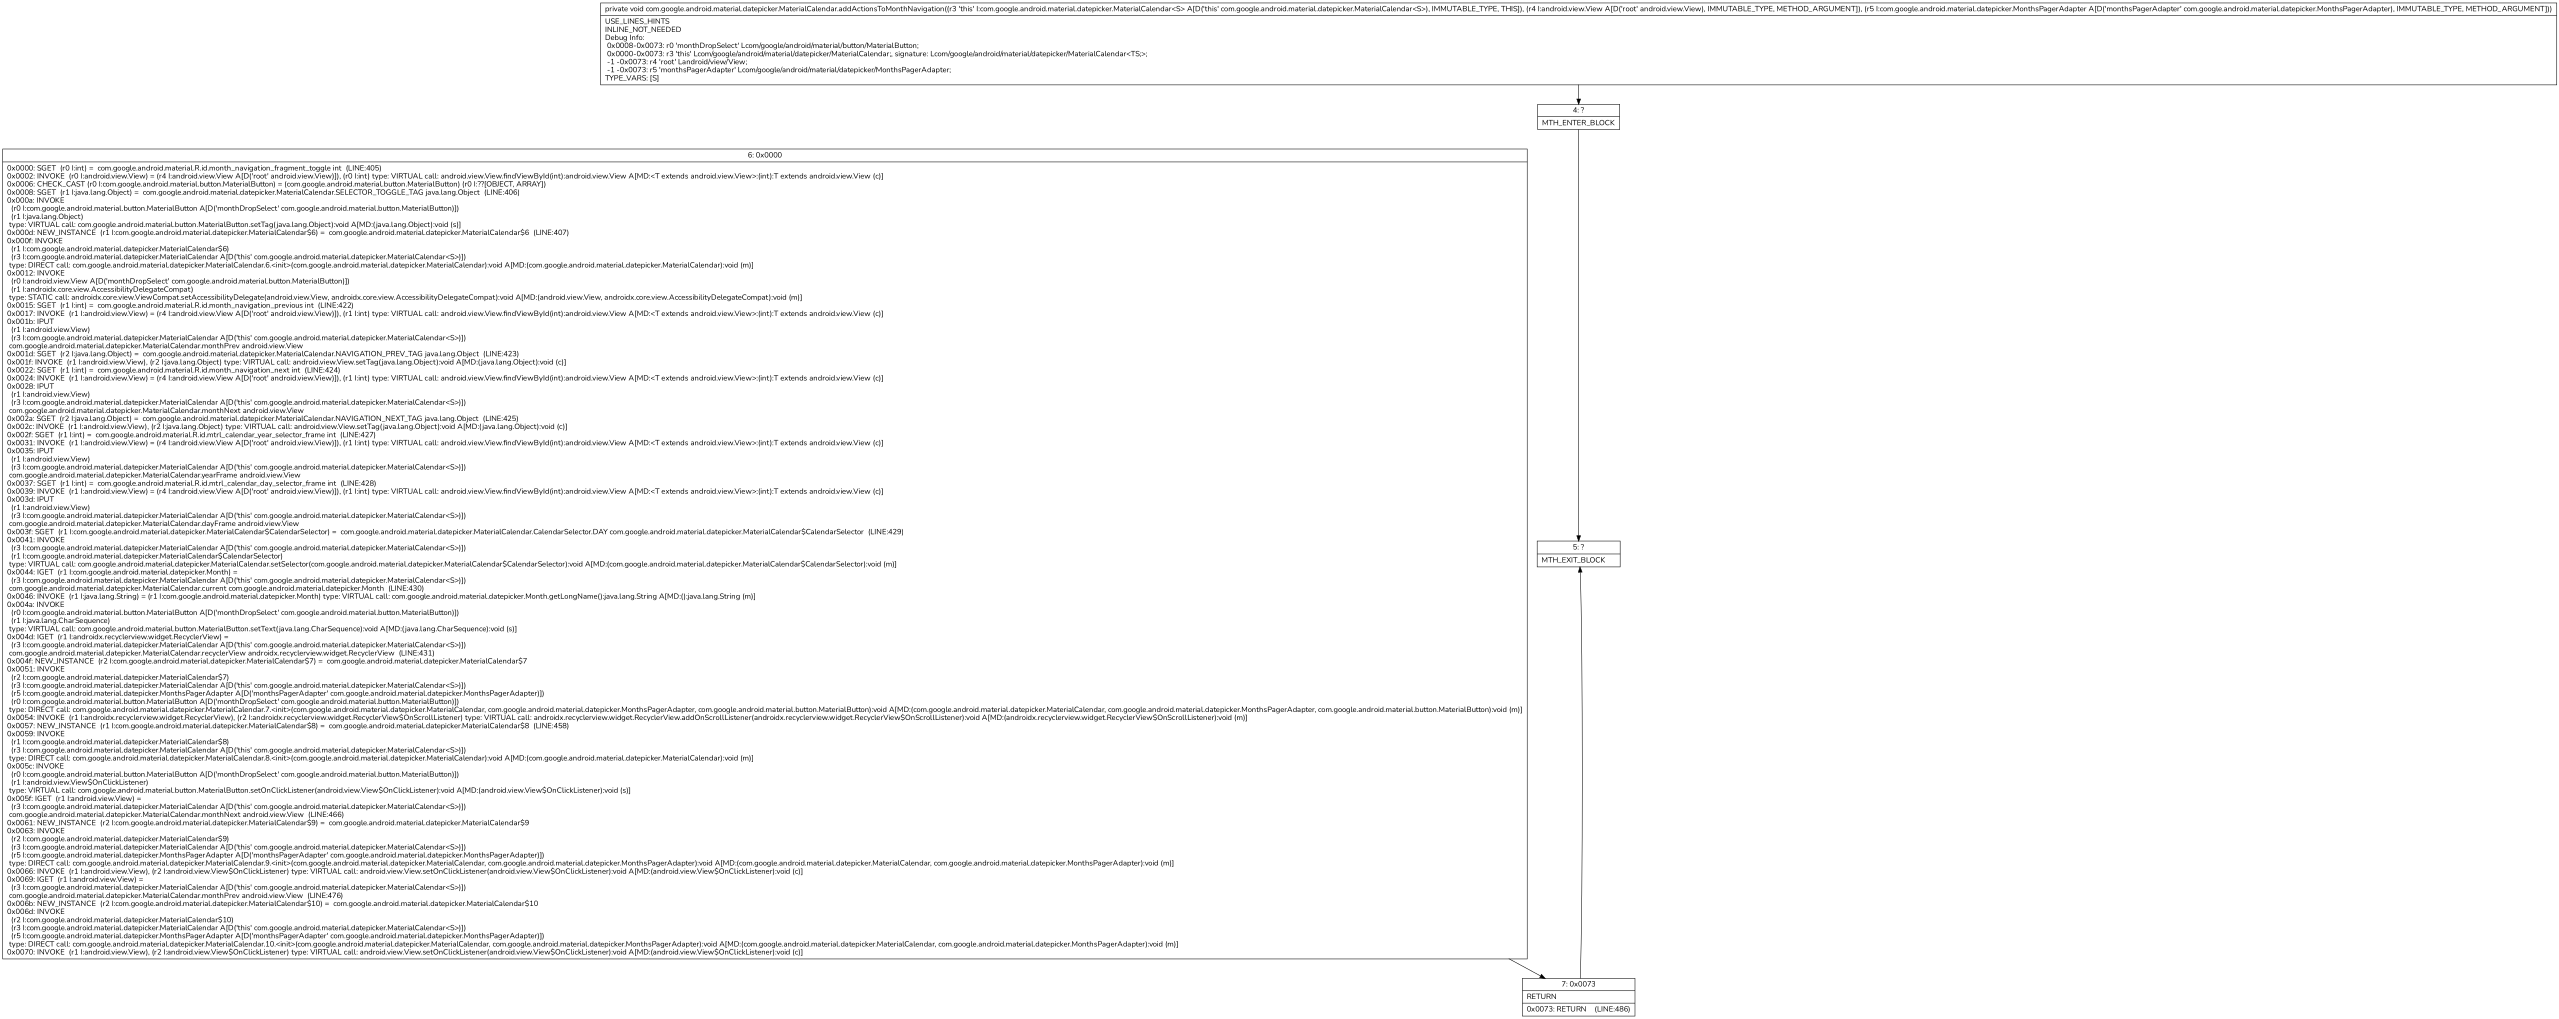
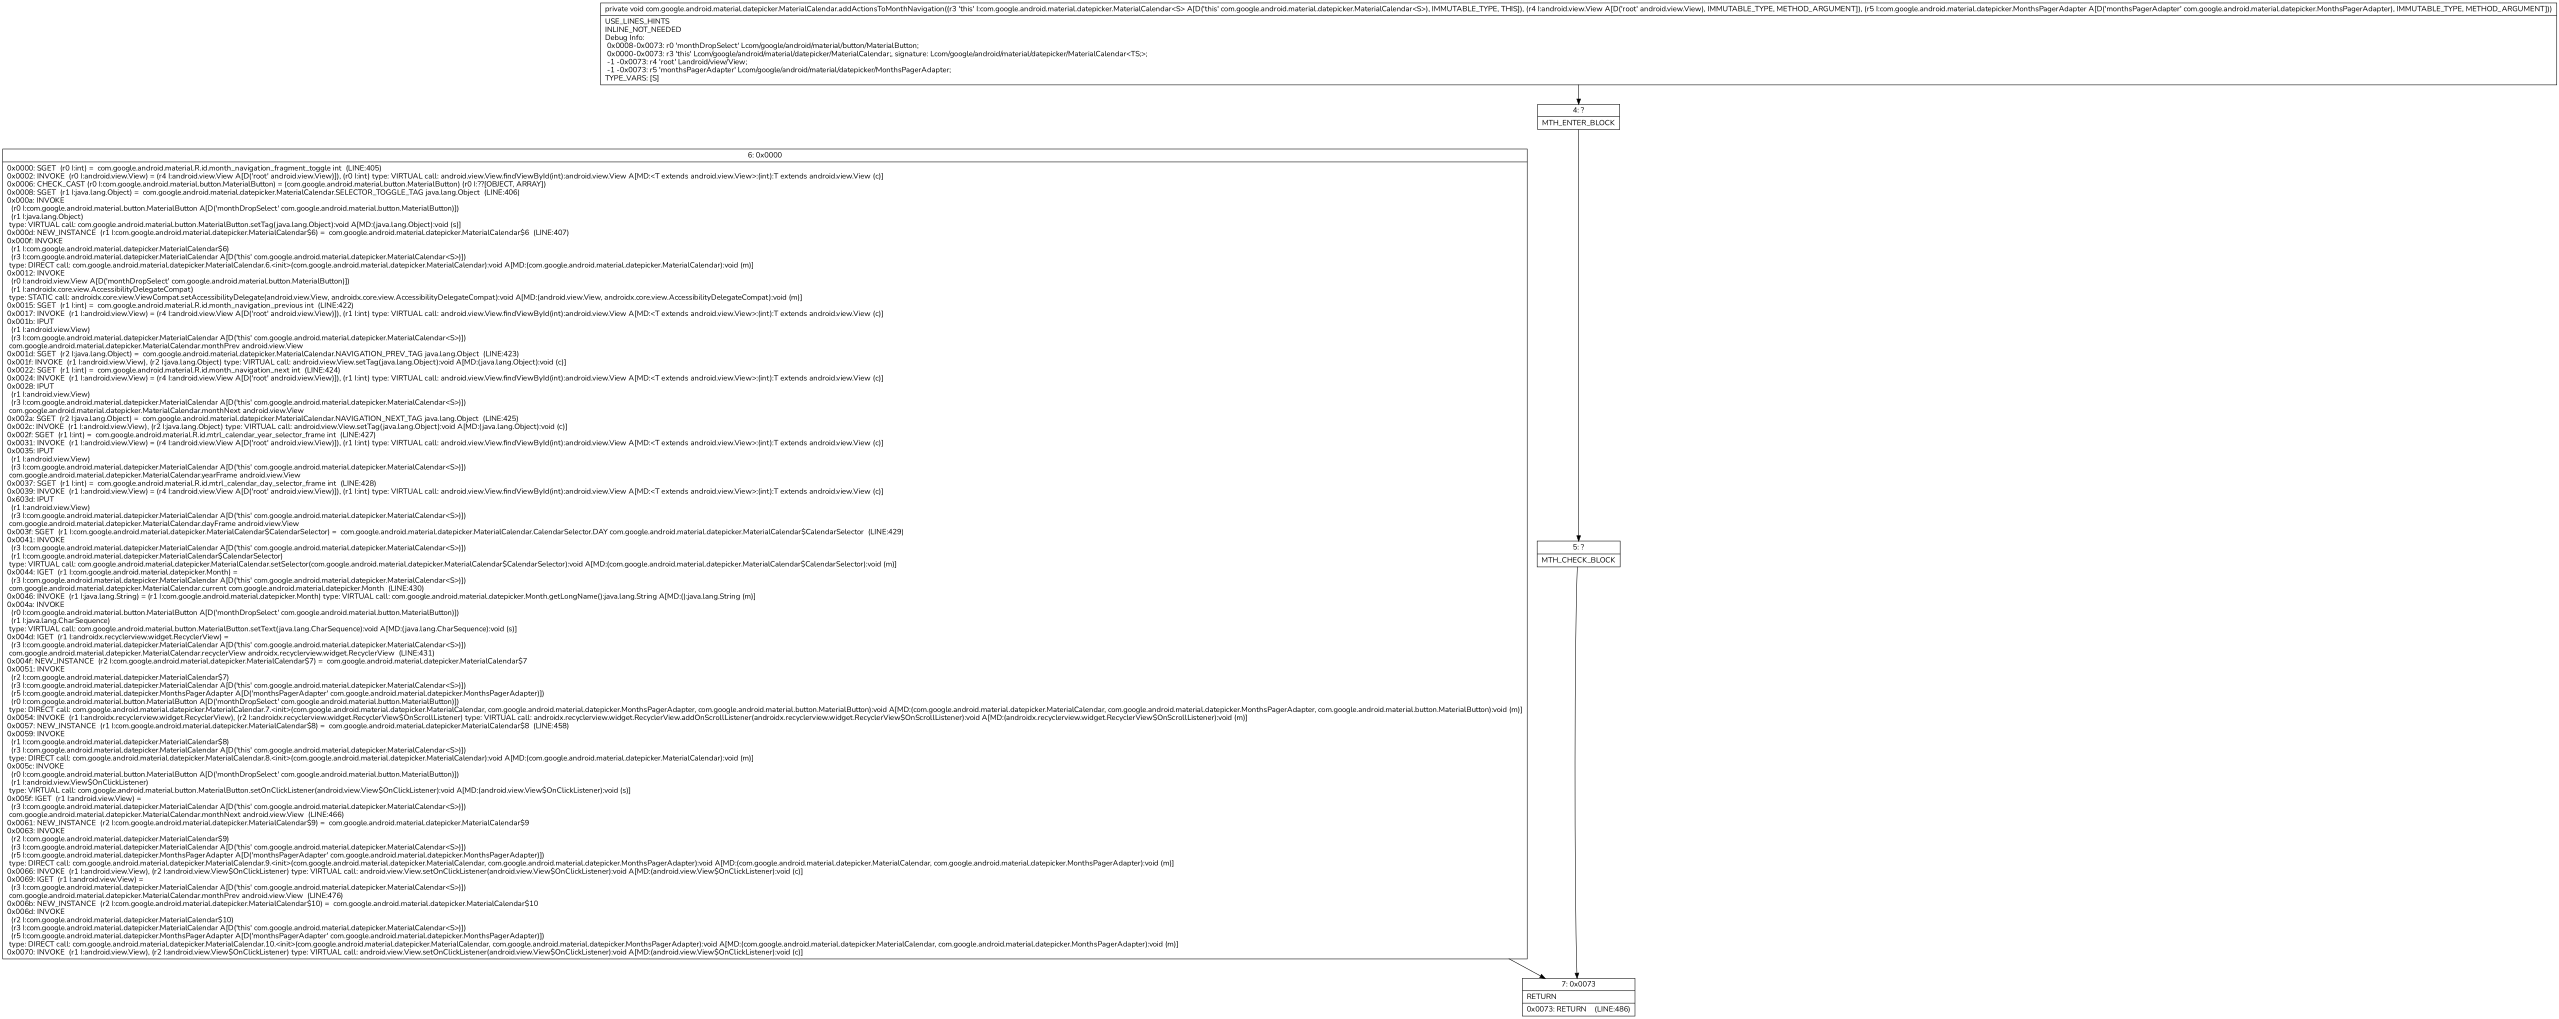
(33, 500) -> (33, 500)
(1574, 560) -> (1579, 560)
(1582, 775) -> (1575, 770)
